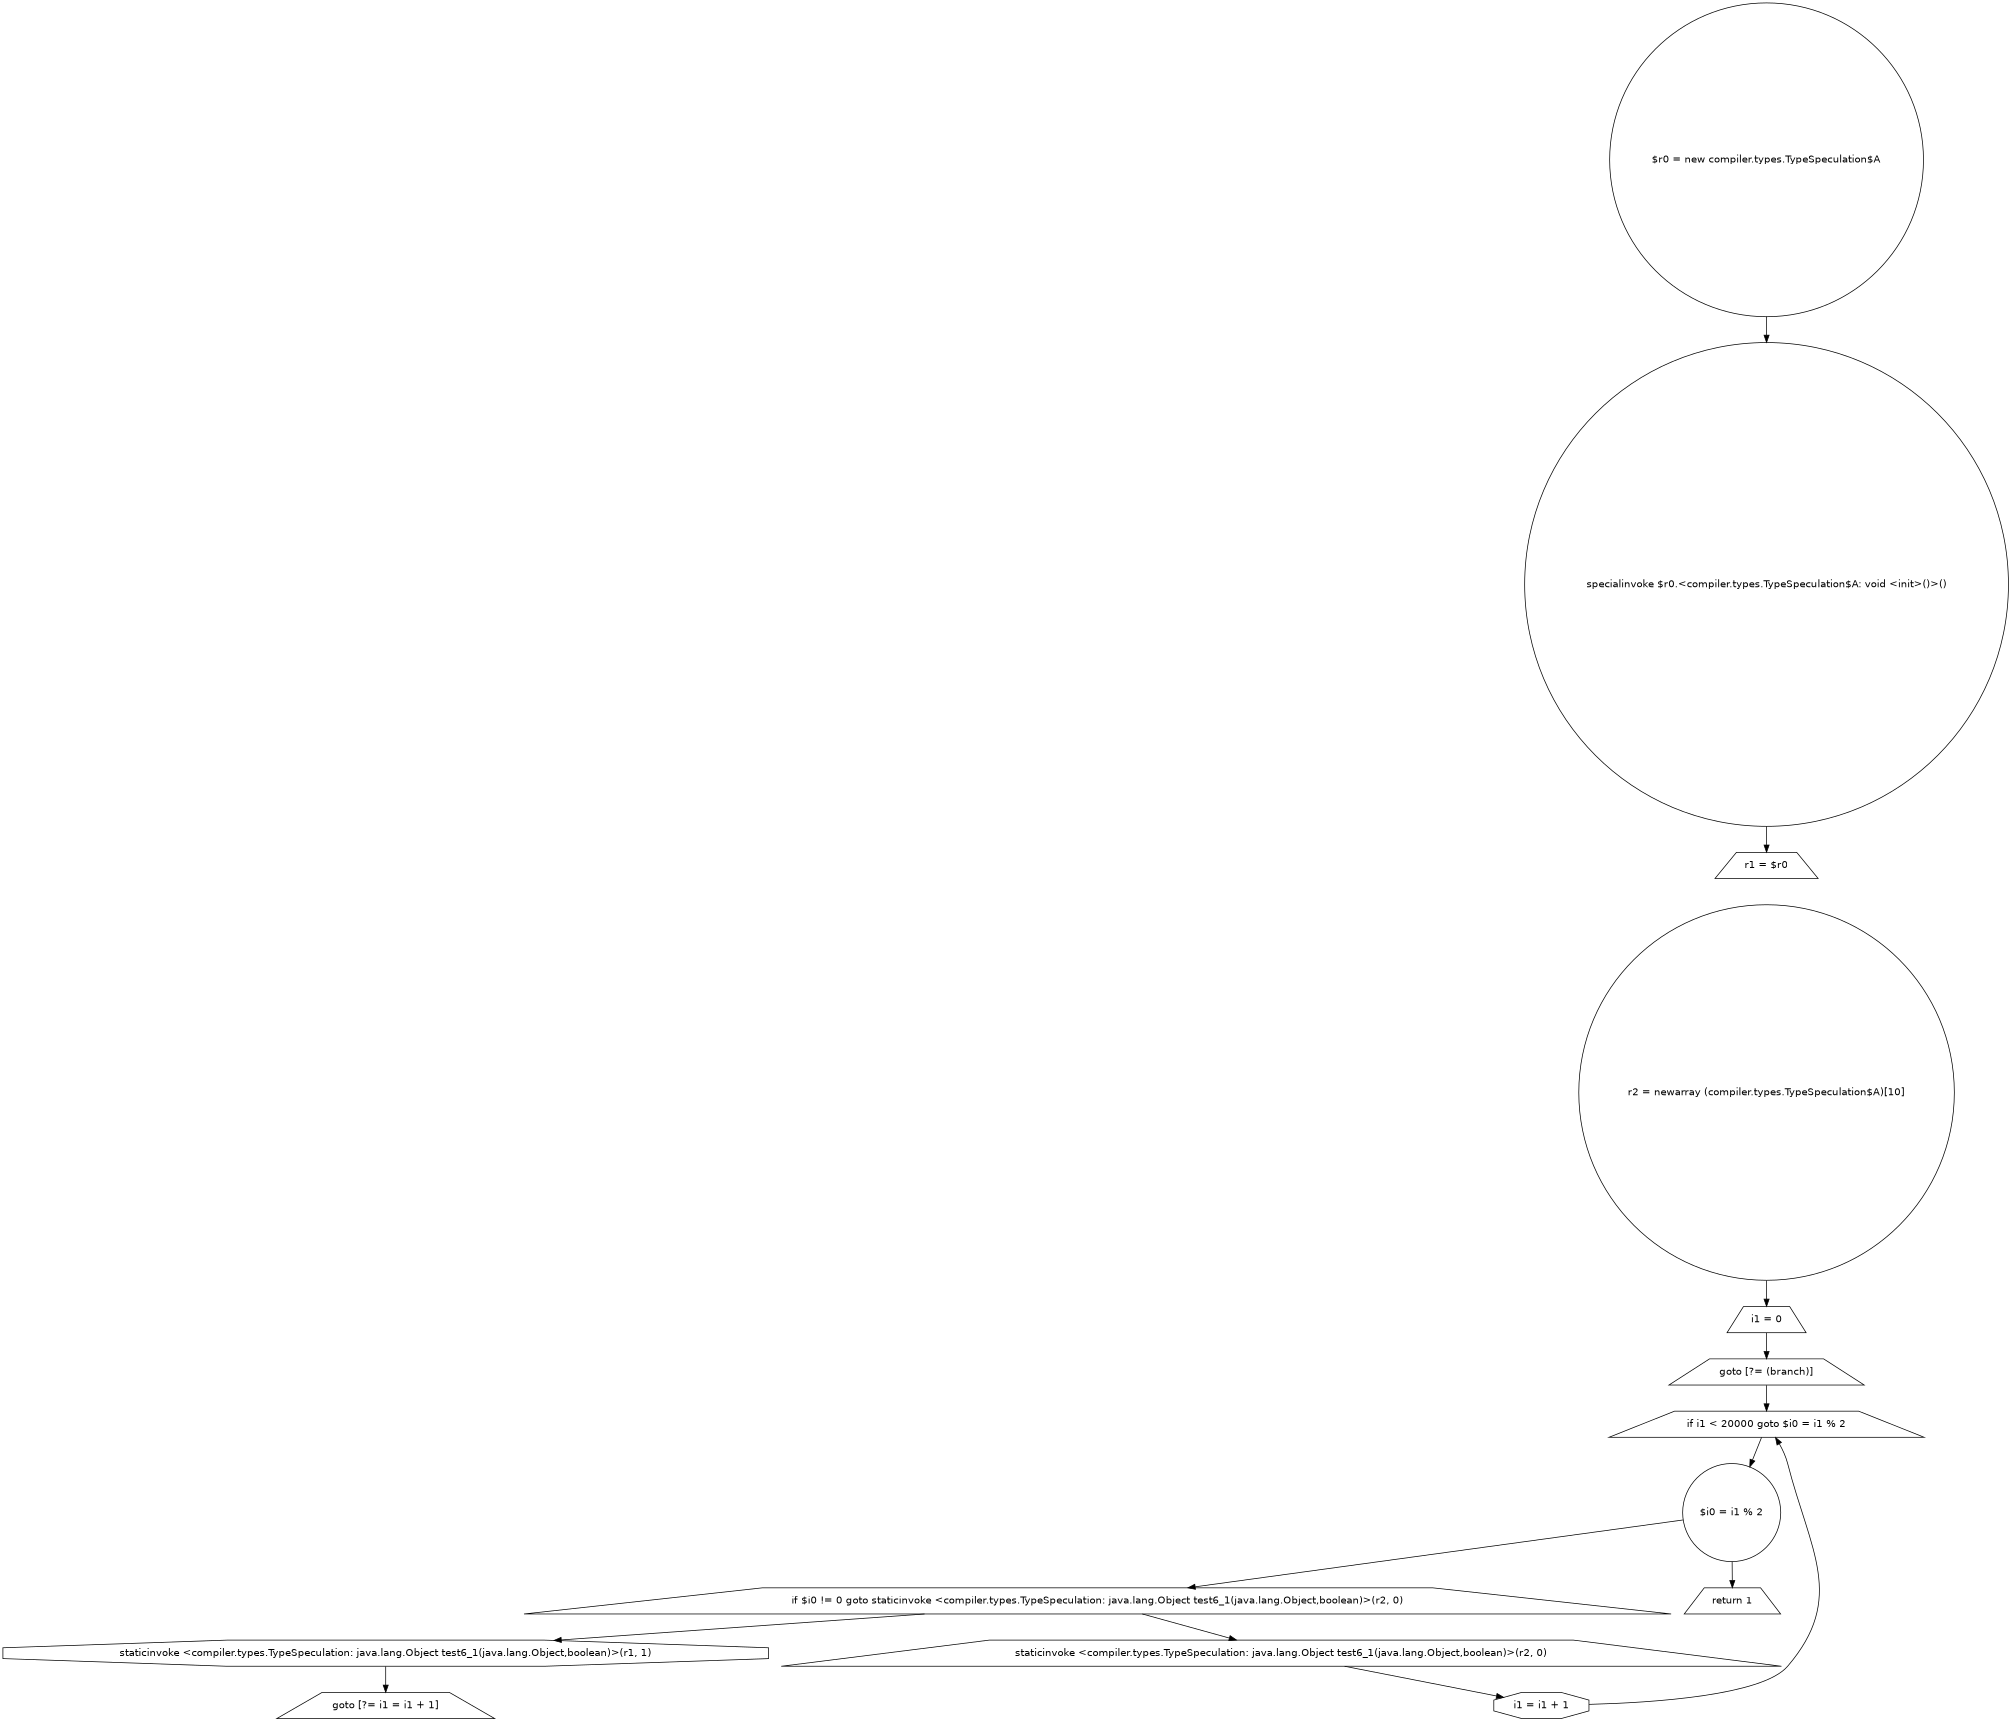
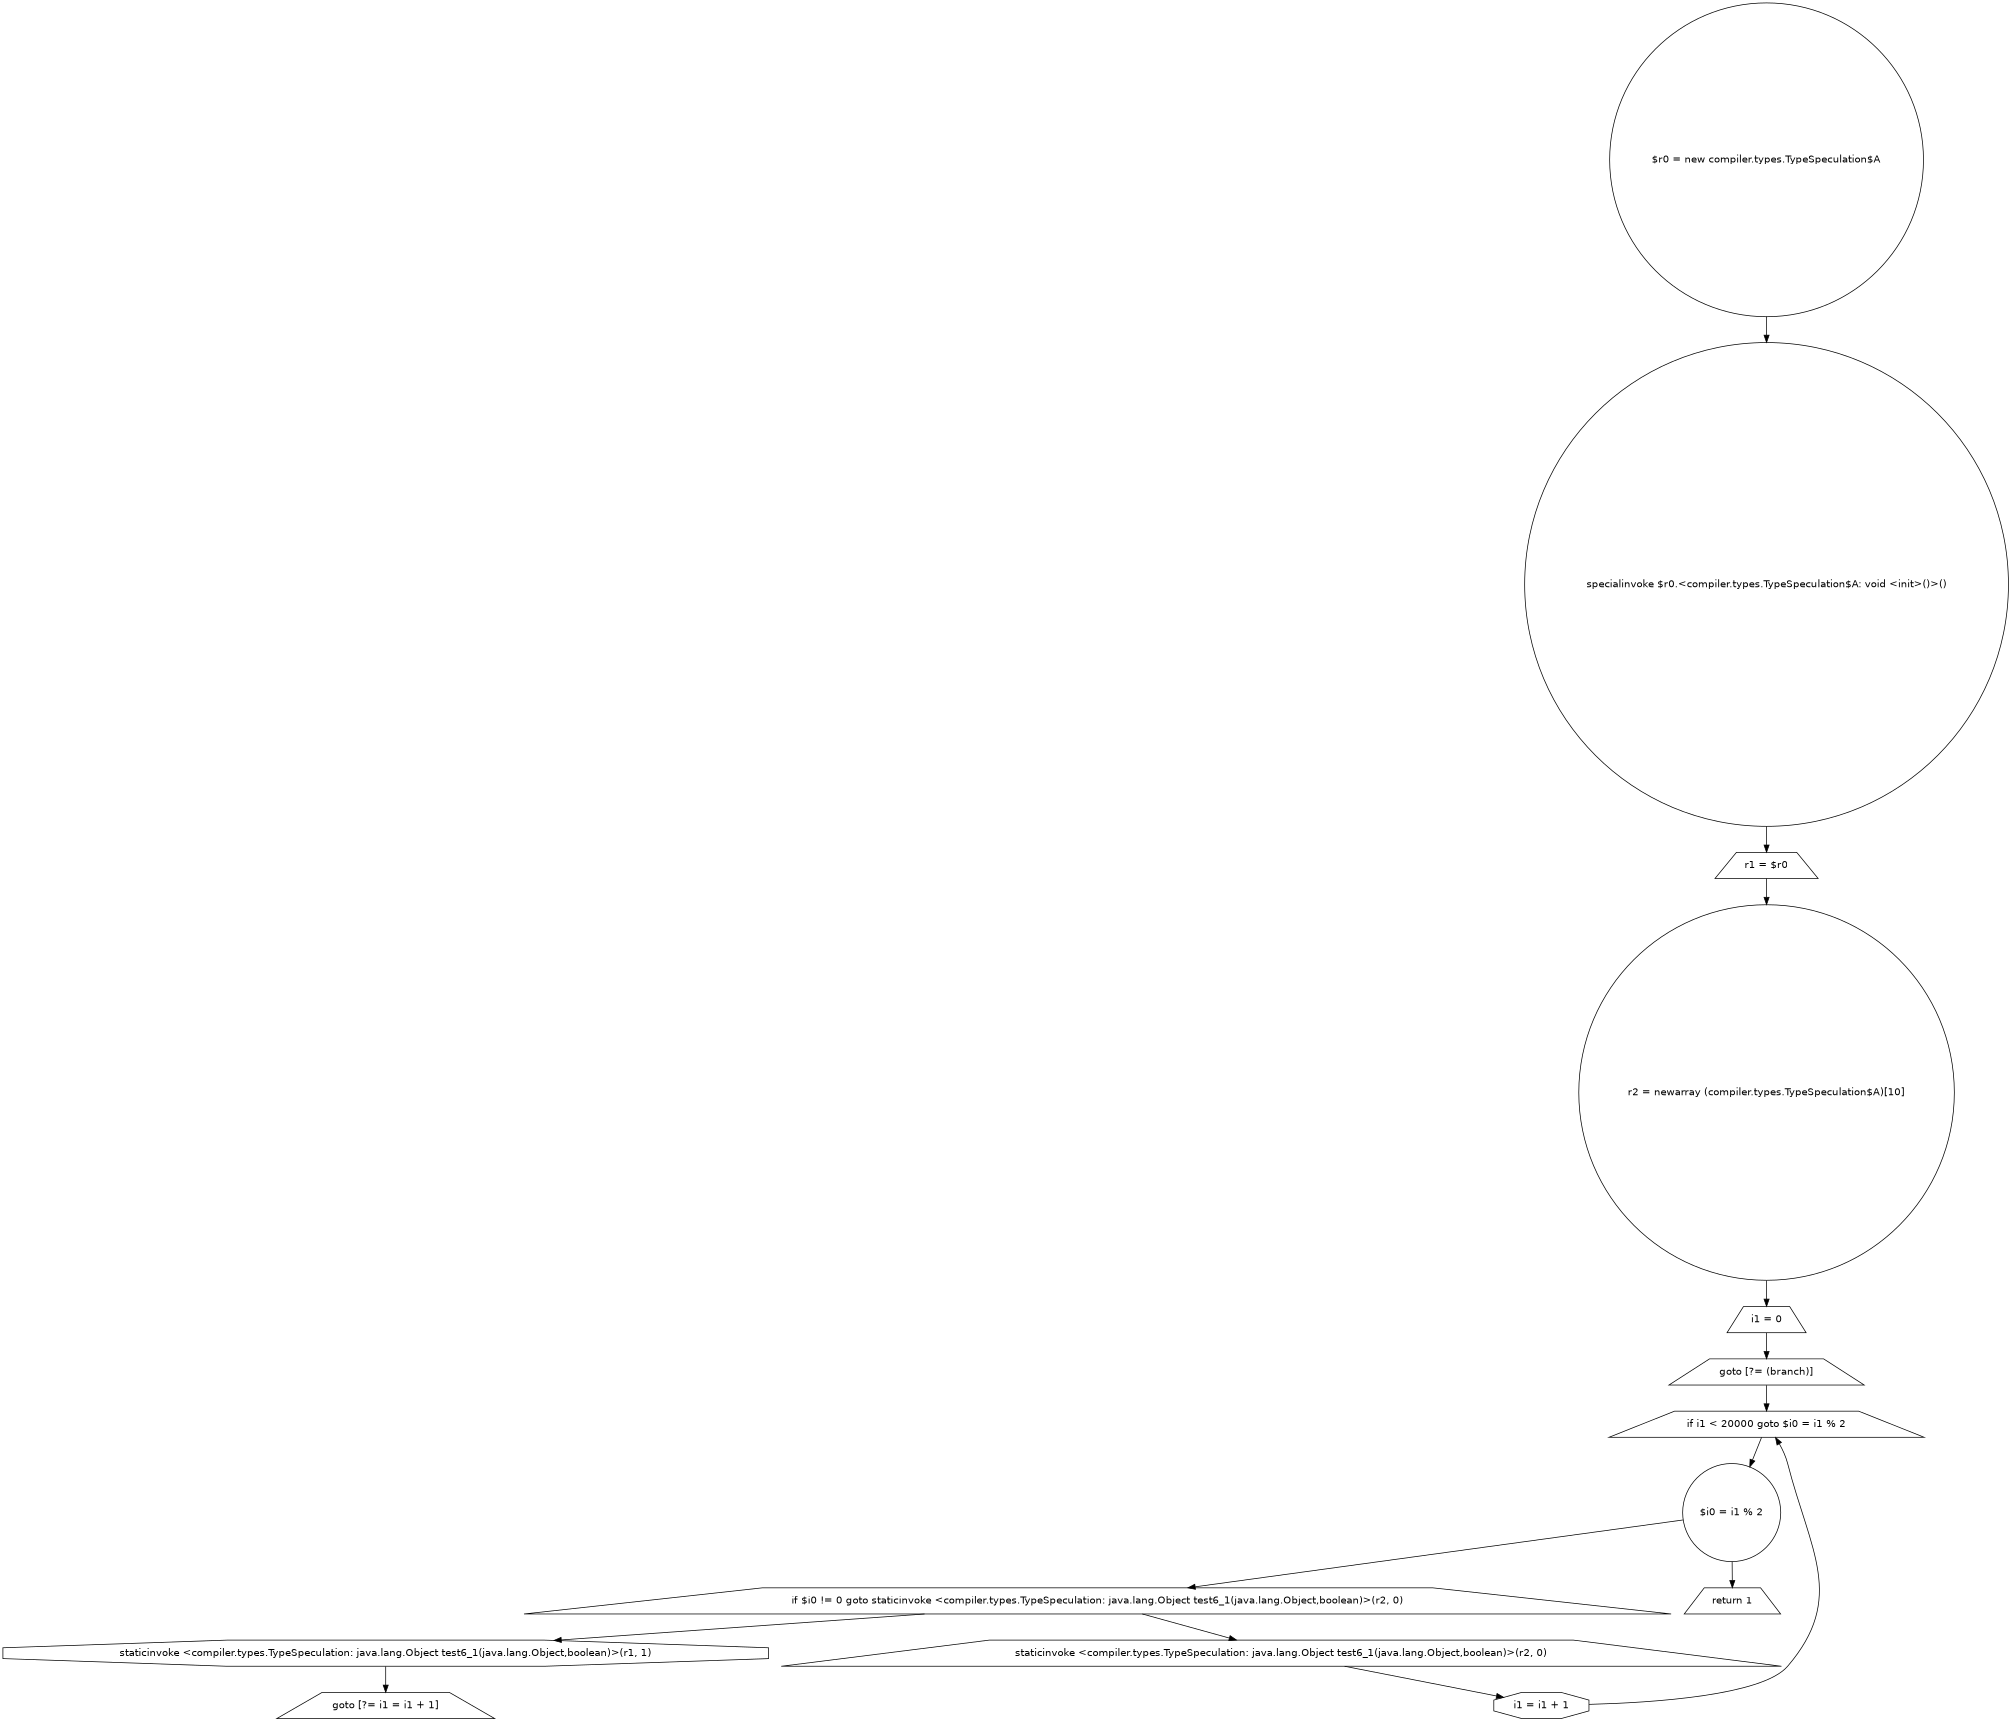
none -> (1767, 888)
